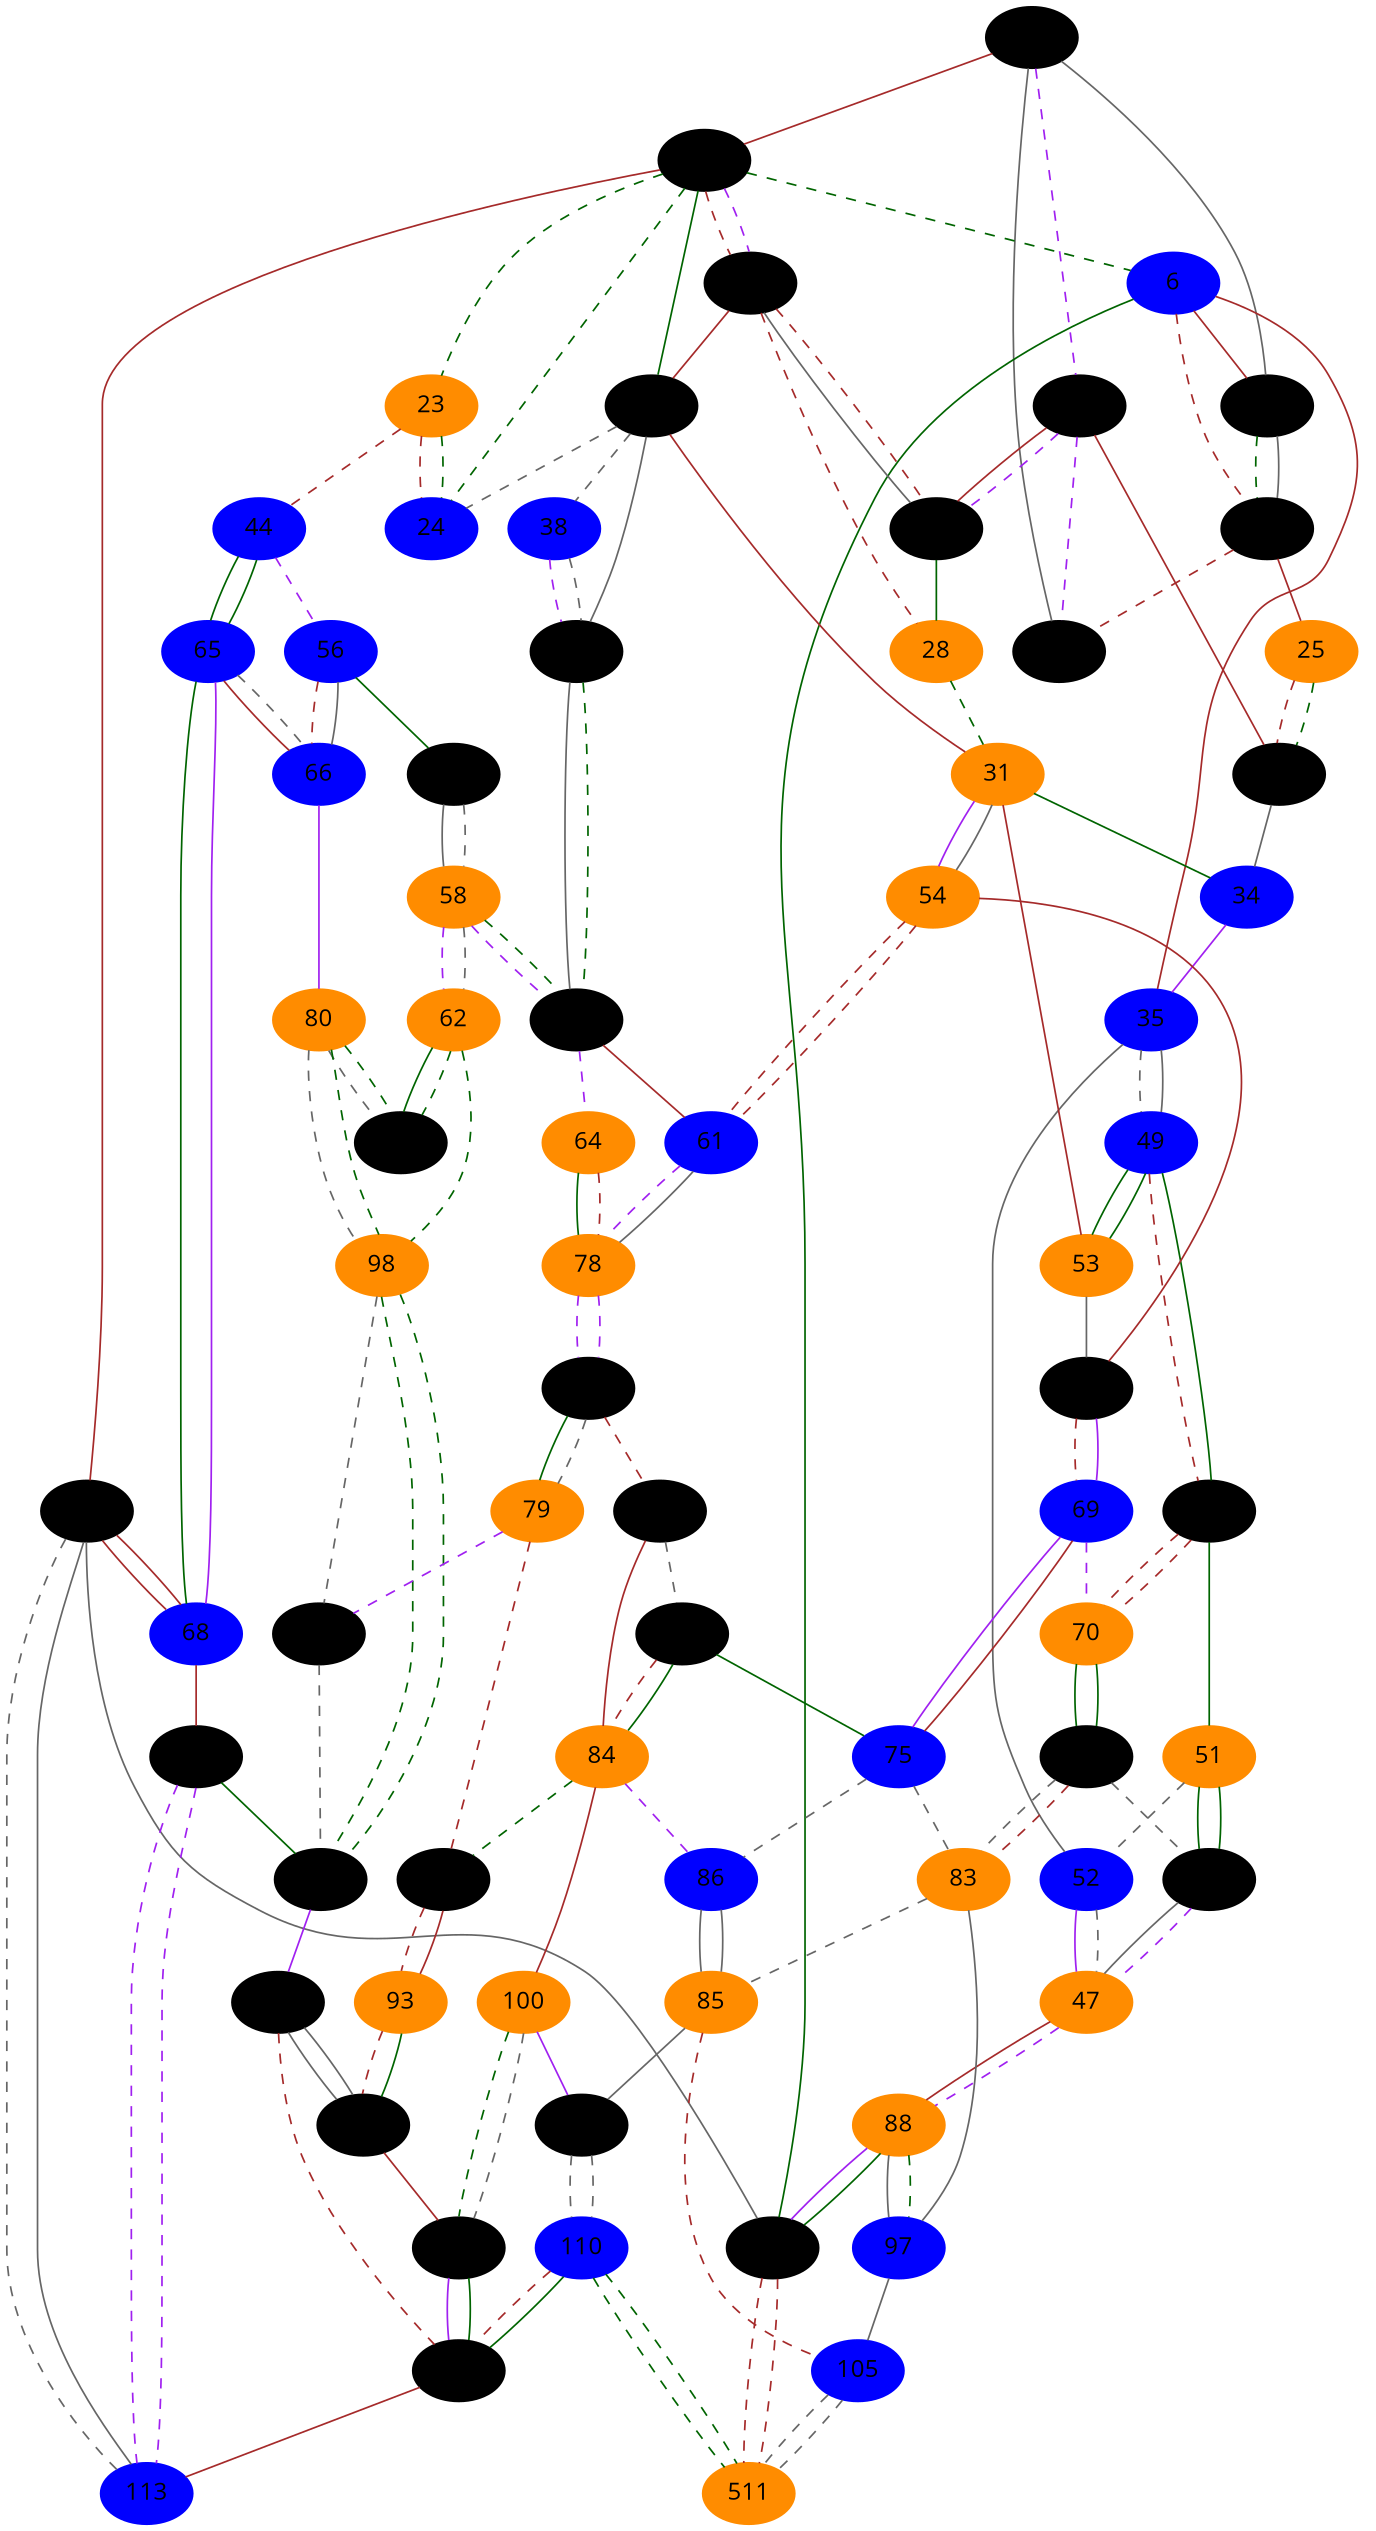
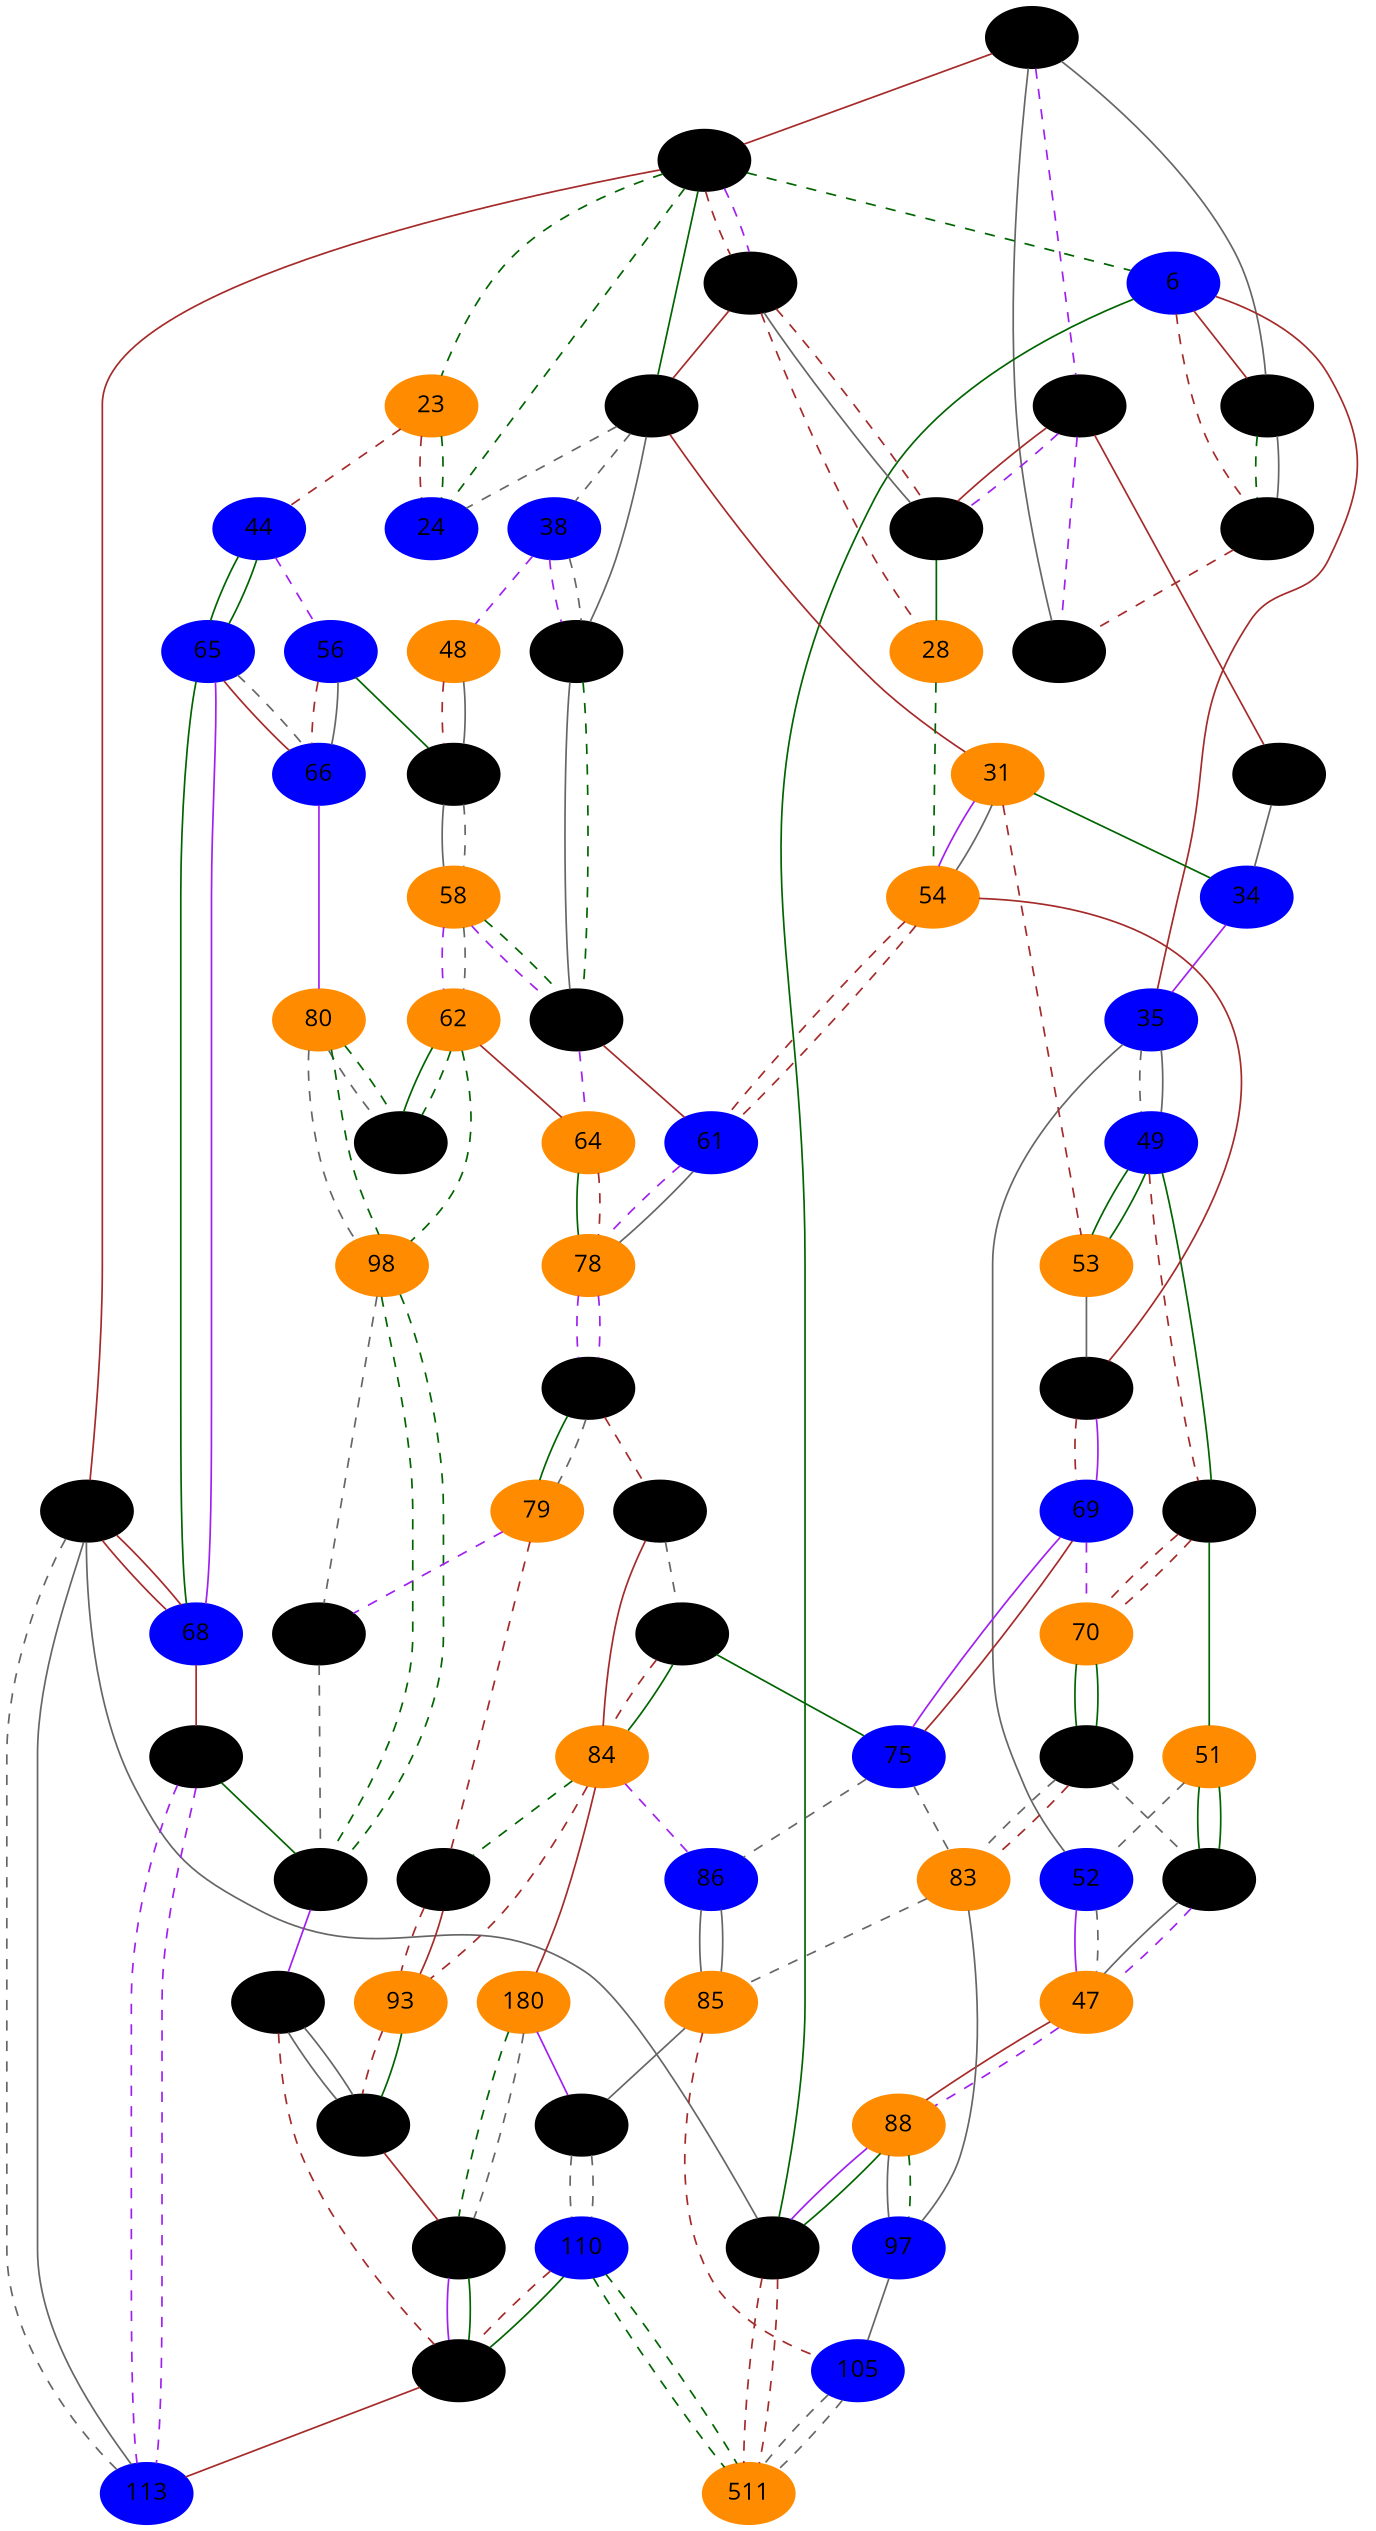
none -> (454, 652)
(1312, 652) -> none
(967, 713) -> (935, 774)
(1042, 1020) -> (1042, 1020)
none -> (521, 1081)
none -> (520, 1892)
(524, 2002) -> (524, 2002)
